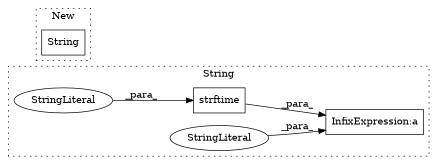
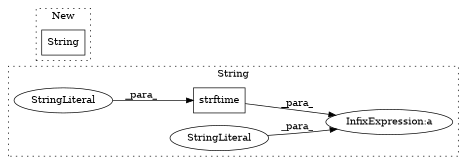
(375, 122) -> (389, 122)
